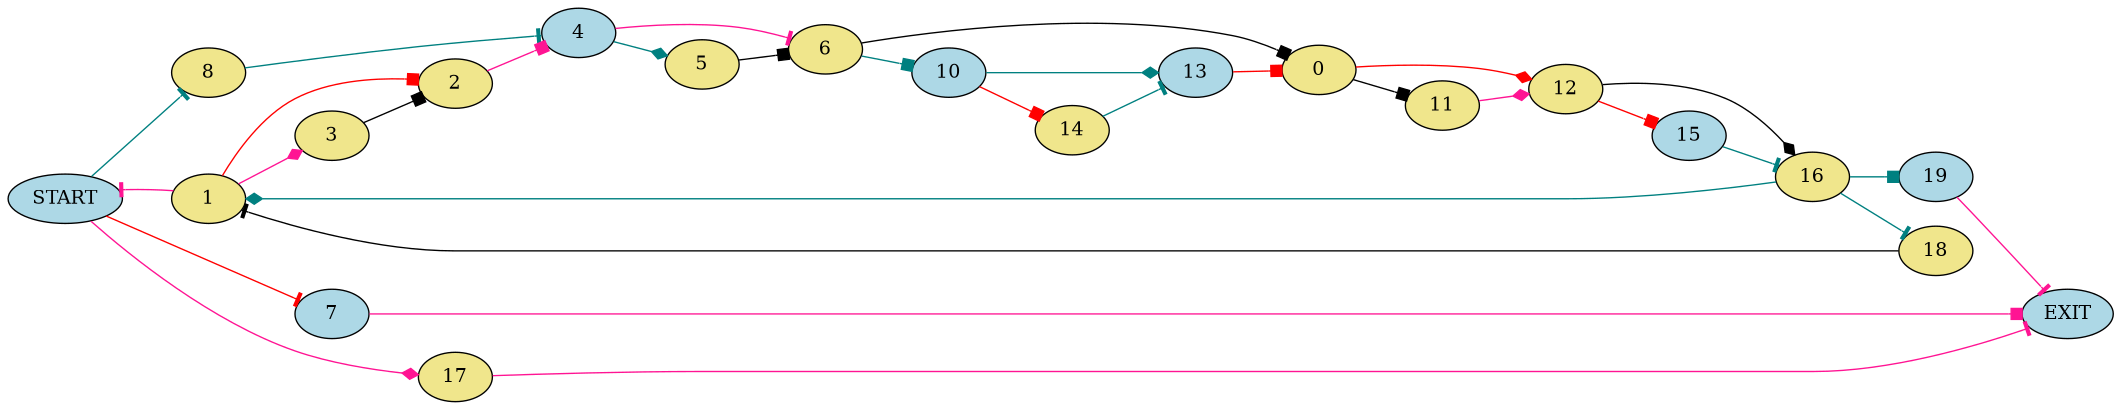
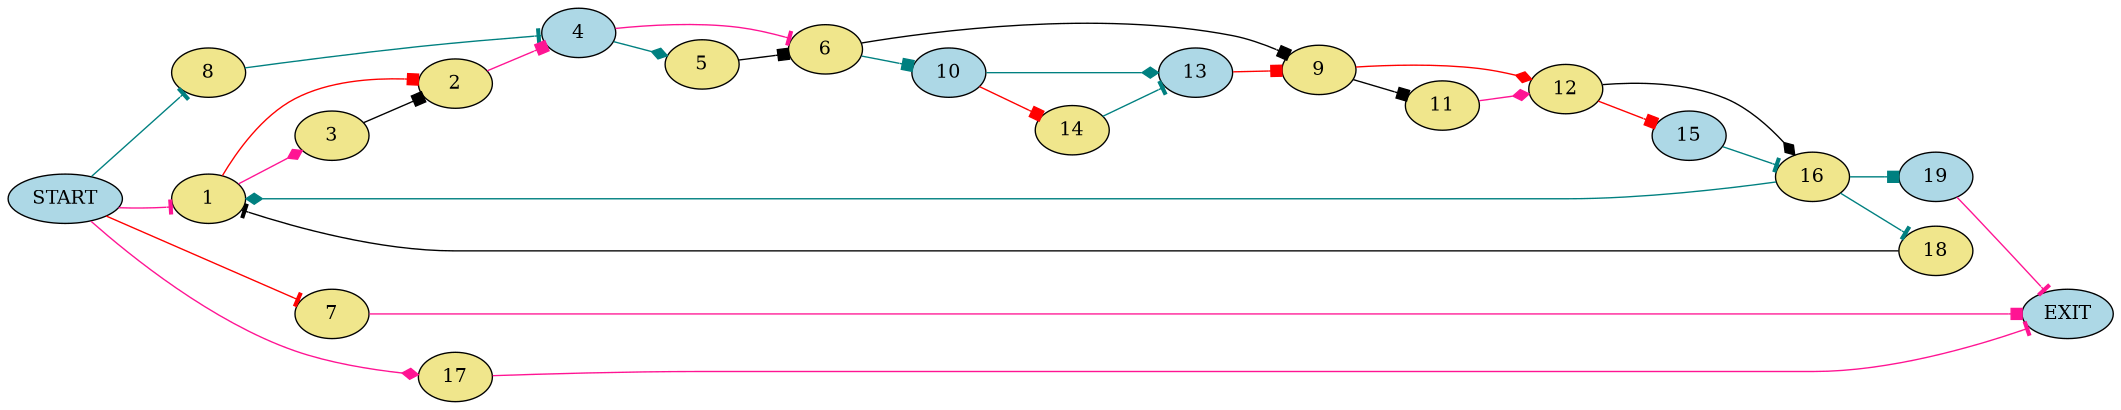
(1319, 70) -> (1319, 70)
(149, 190) -> (142, 208)
(332, 314) -> (332, 314)
